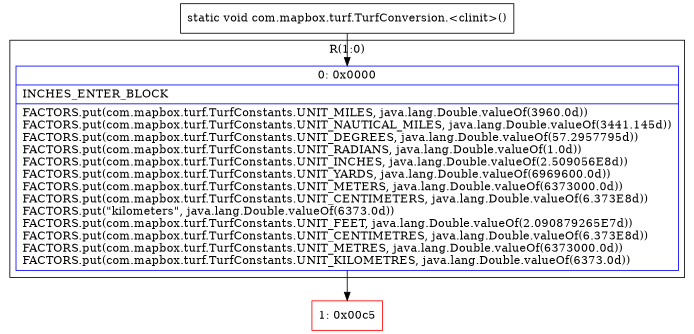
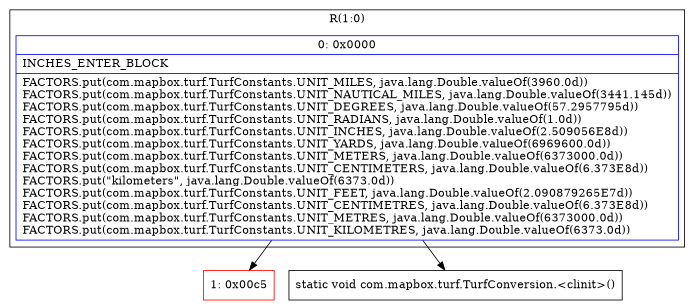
(347, 45) -> (432, 252)
